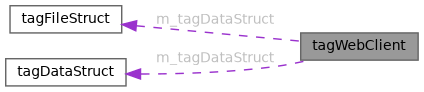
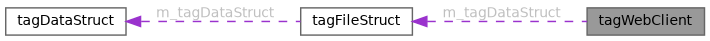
(225, 71) -> (221, 21)
